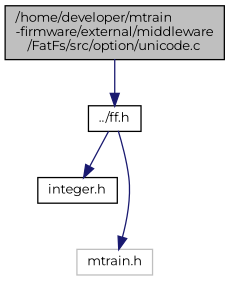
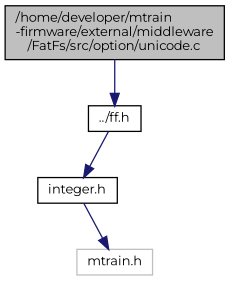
(129, 184) -> (93, 221)
